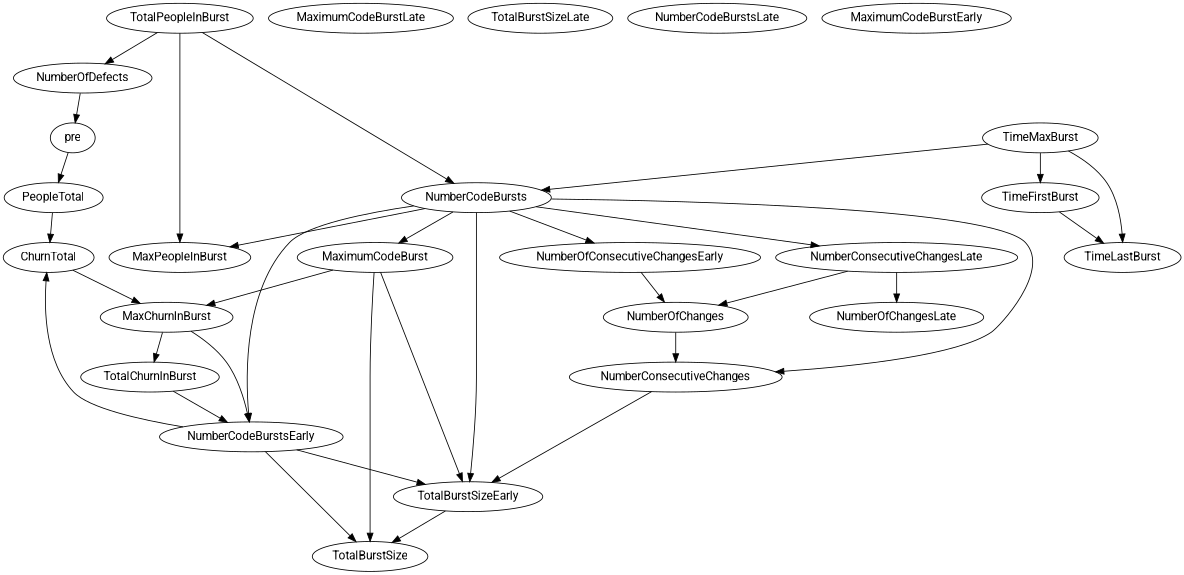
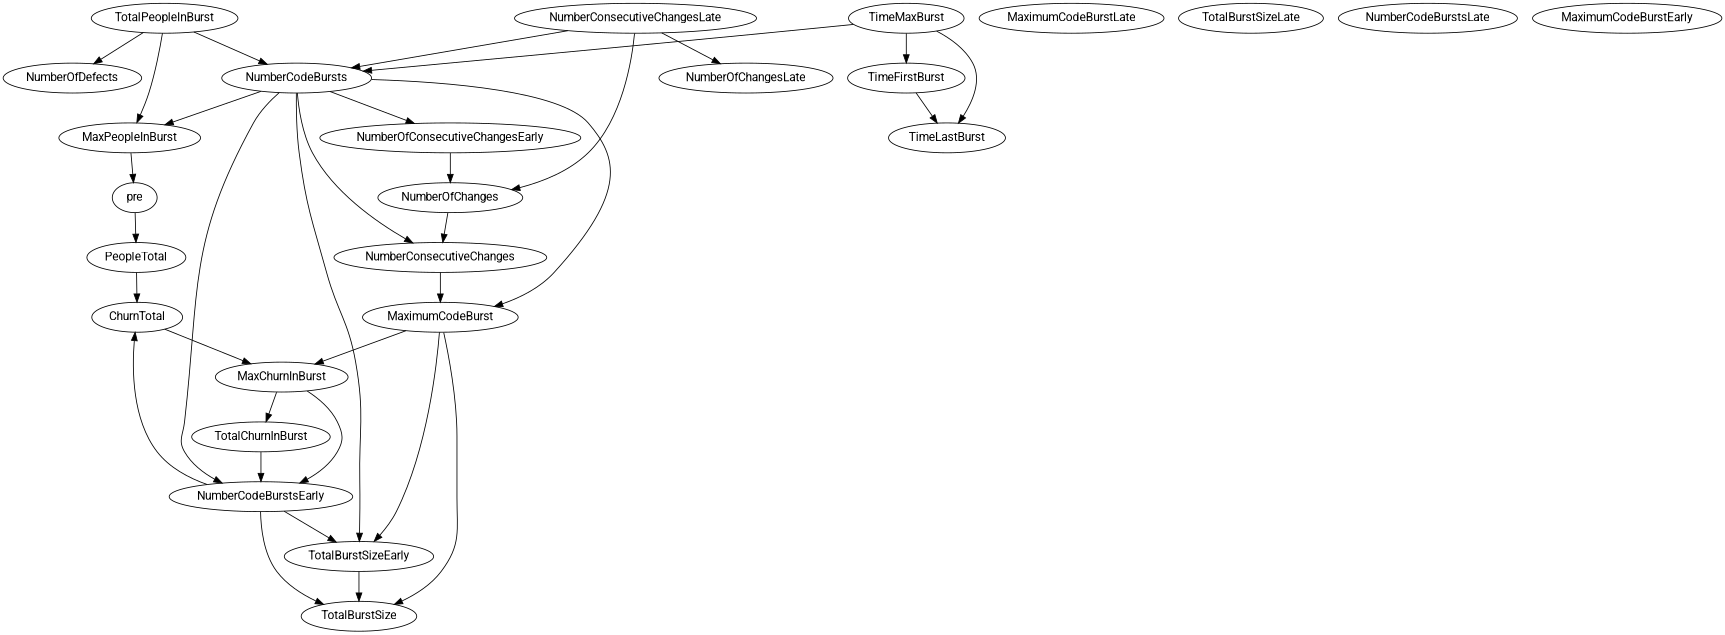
(78, 104) -> (132, 164)
(674, 226) -> (464, 49)
(575, 435) -> (440, 283)
